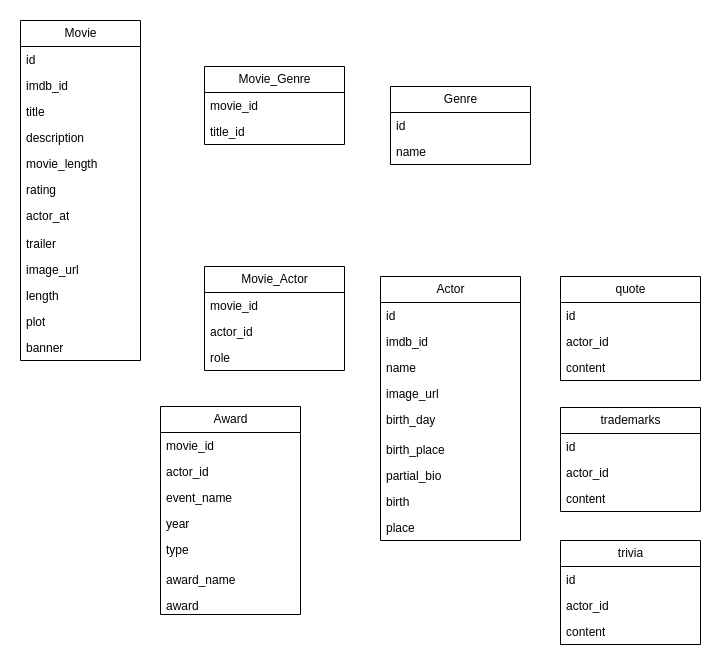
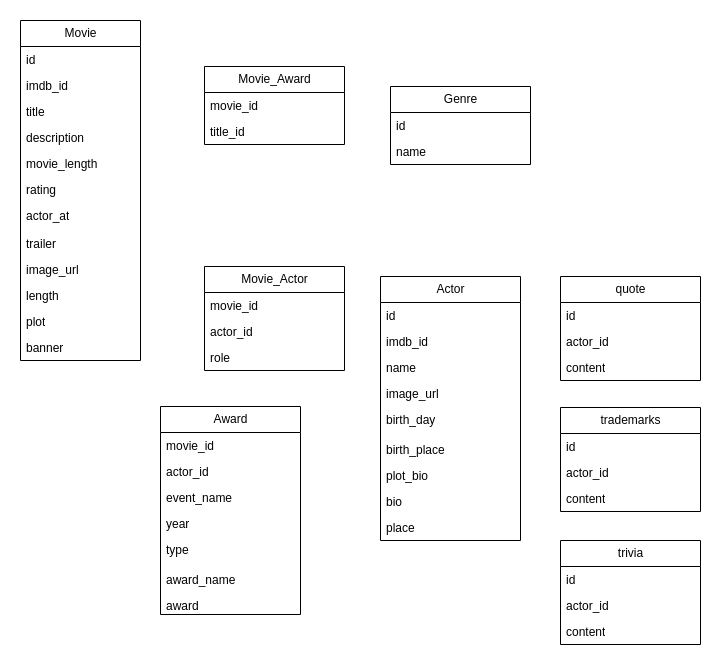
(275, 80) -> (275, 80)
(419, 477) -> (410, 477)
(402, 503) -> (395, 503)
